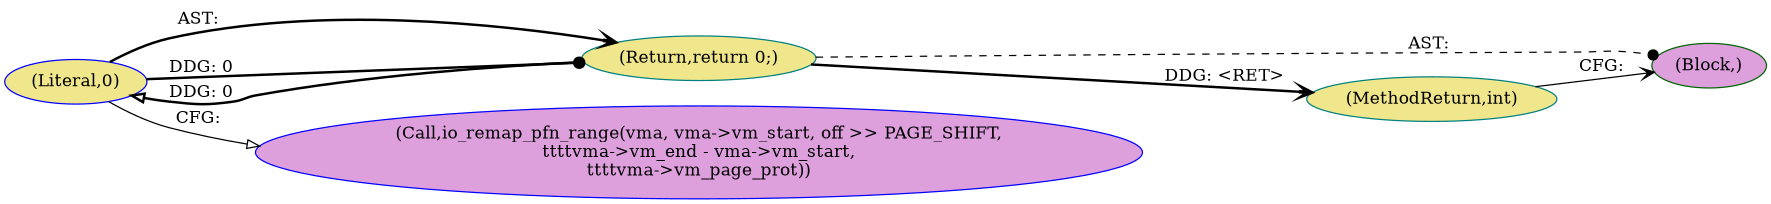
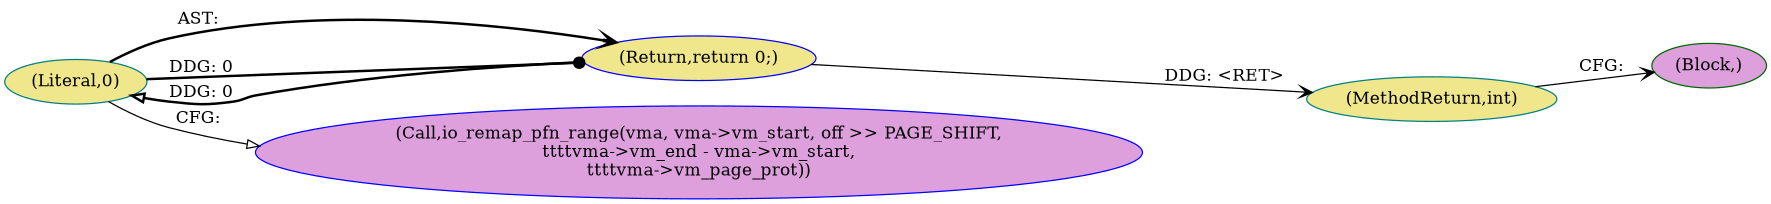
(1232, 54) -> none
(699, 58) -> (699, 58)
(1056, 78) -> (1056, 78)
(76, 82) -> (76, 82)
